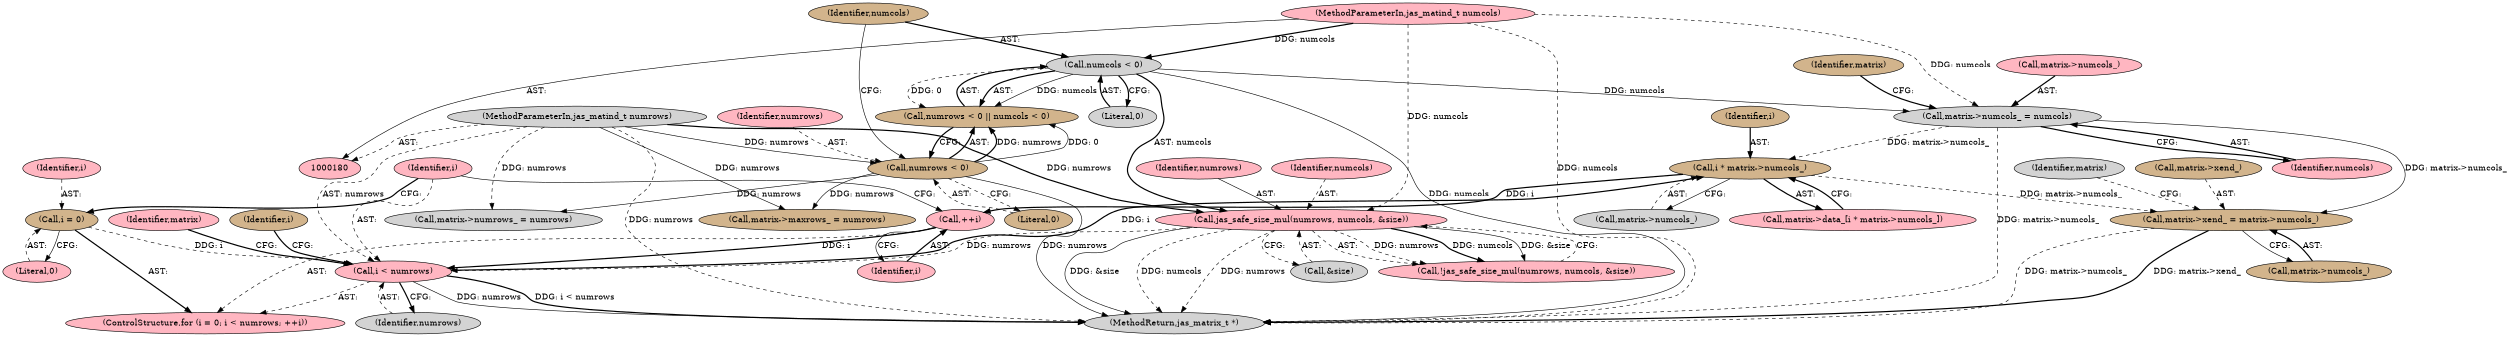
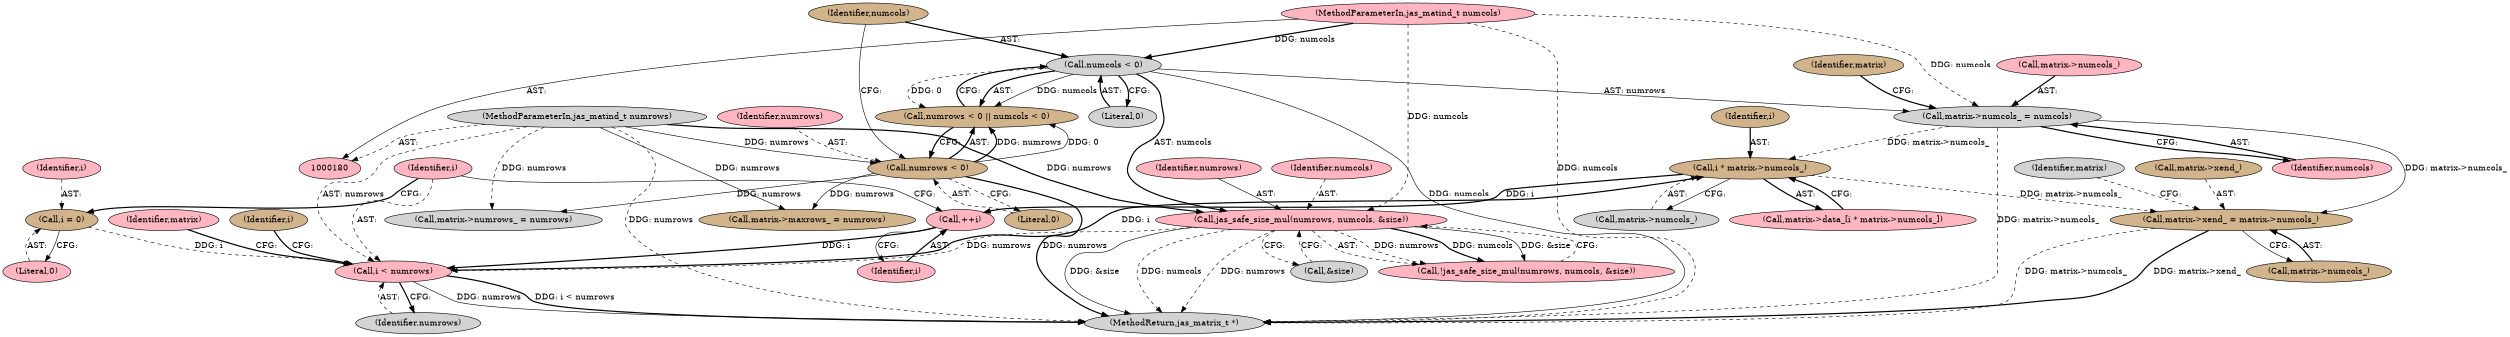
(971, 91) -> (971, 91)
(1635, 91) -> (1635, 91)
(1082, 220) -> (1082, 220)
(1313, 246) -> (1313, 246)
(205, 323) -> none
